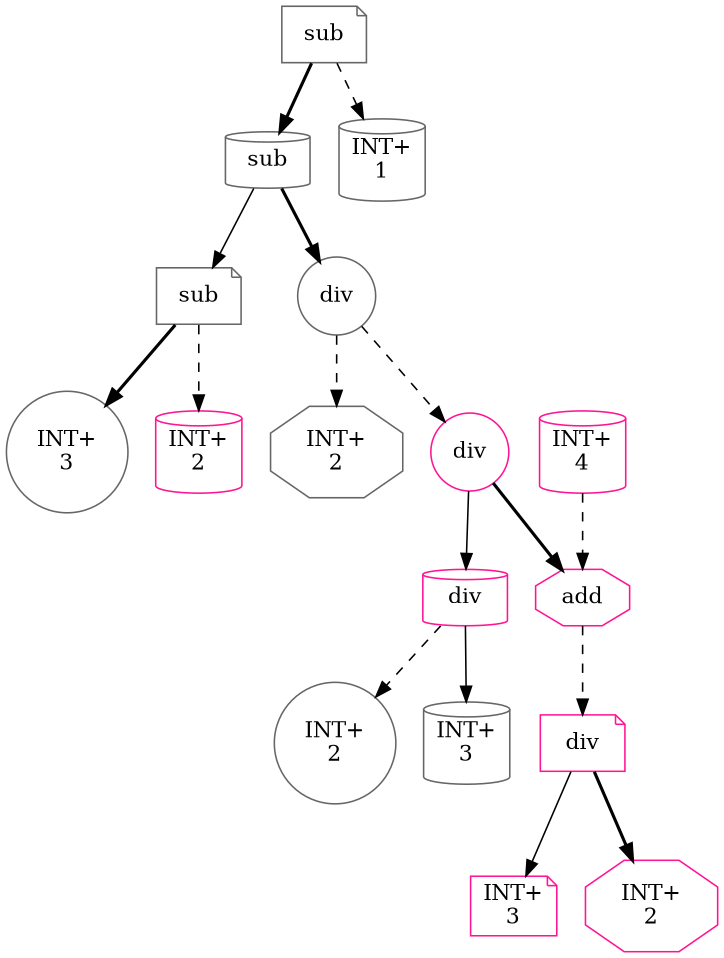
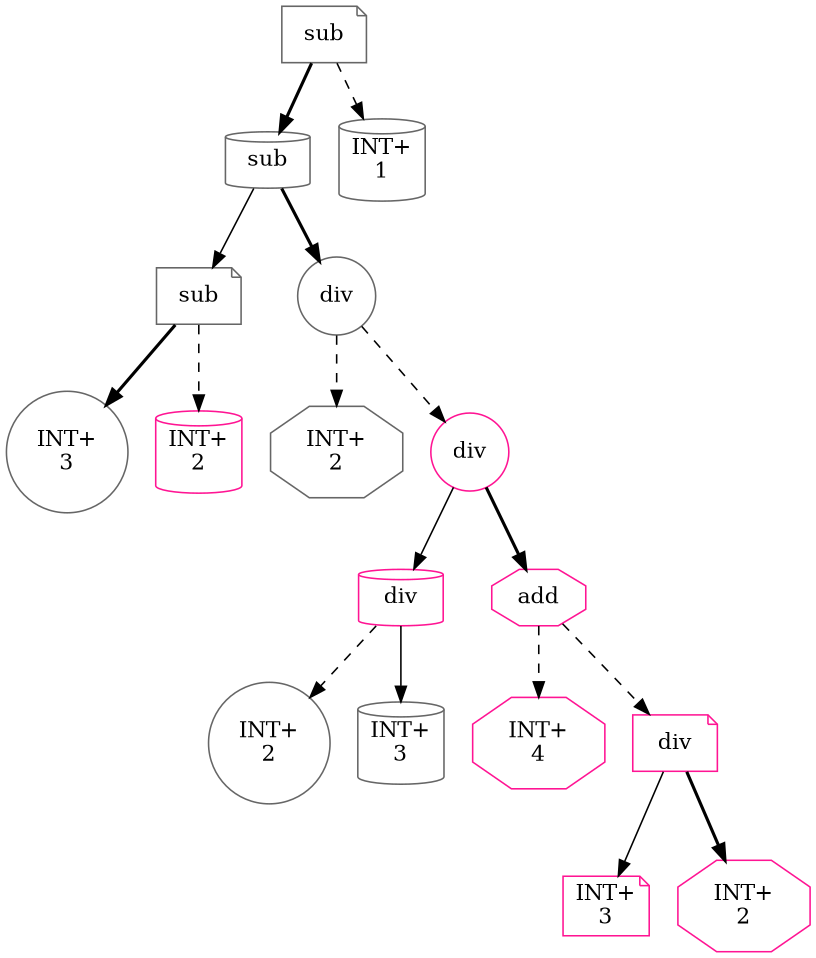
(583, 452) -> (539, 743)
(583, 523) -> (539, 654)
